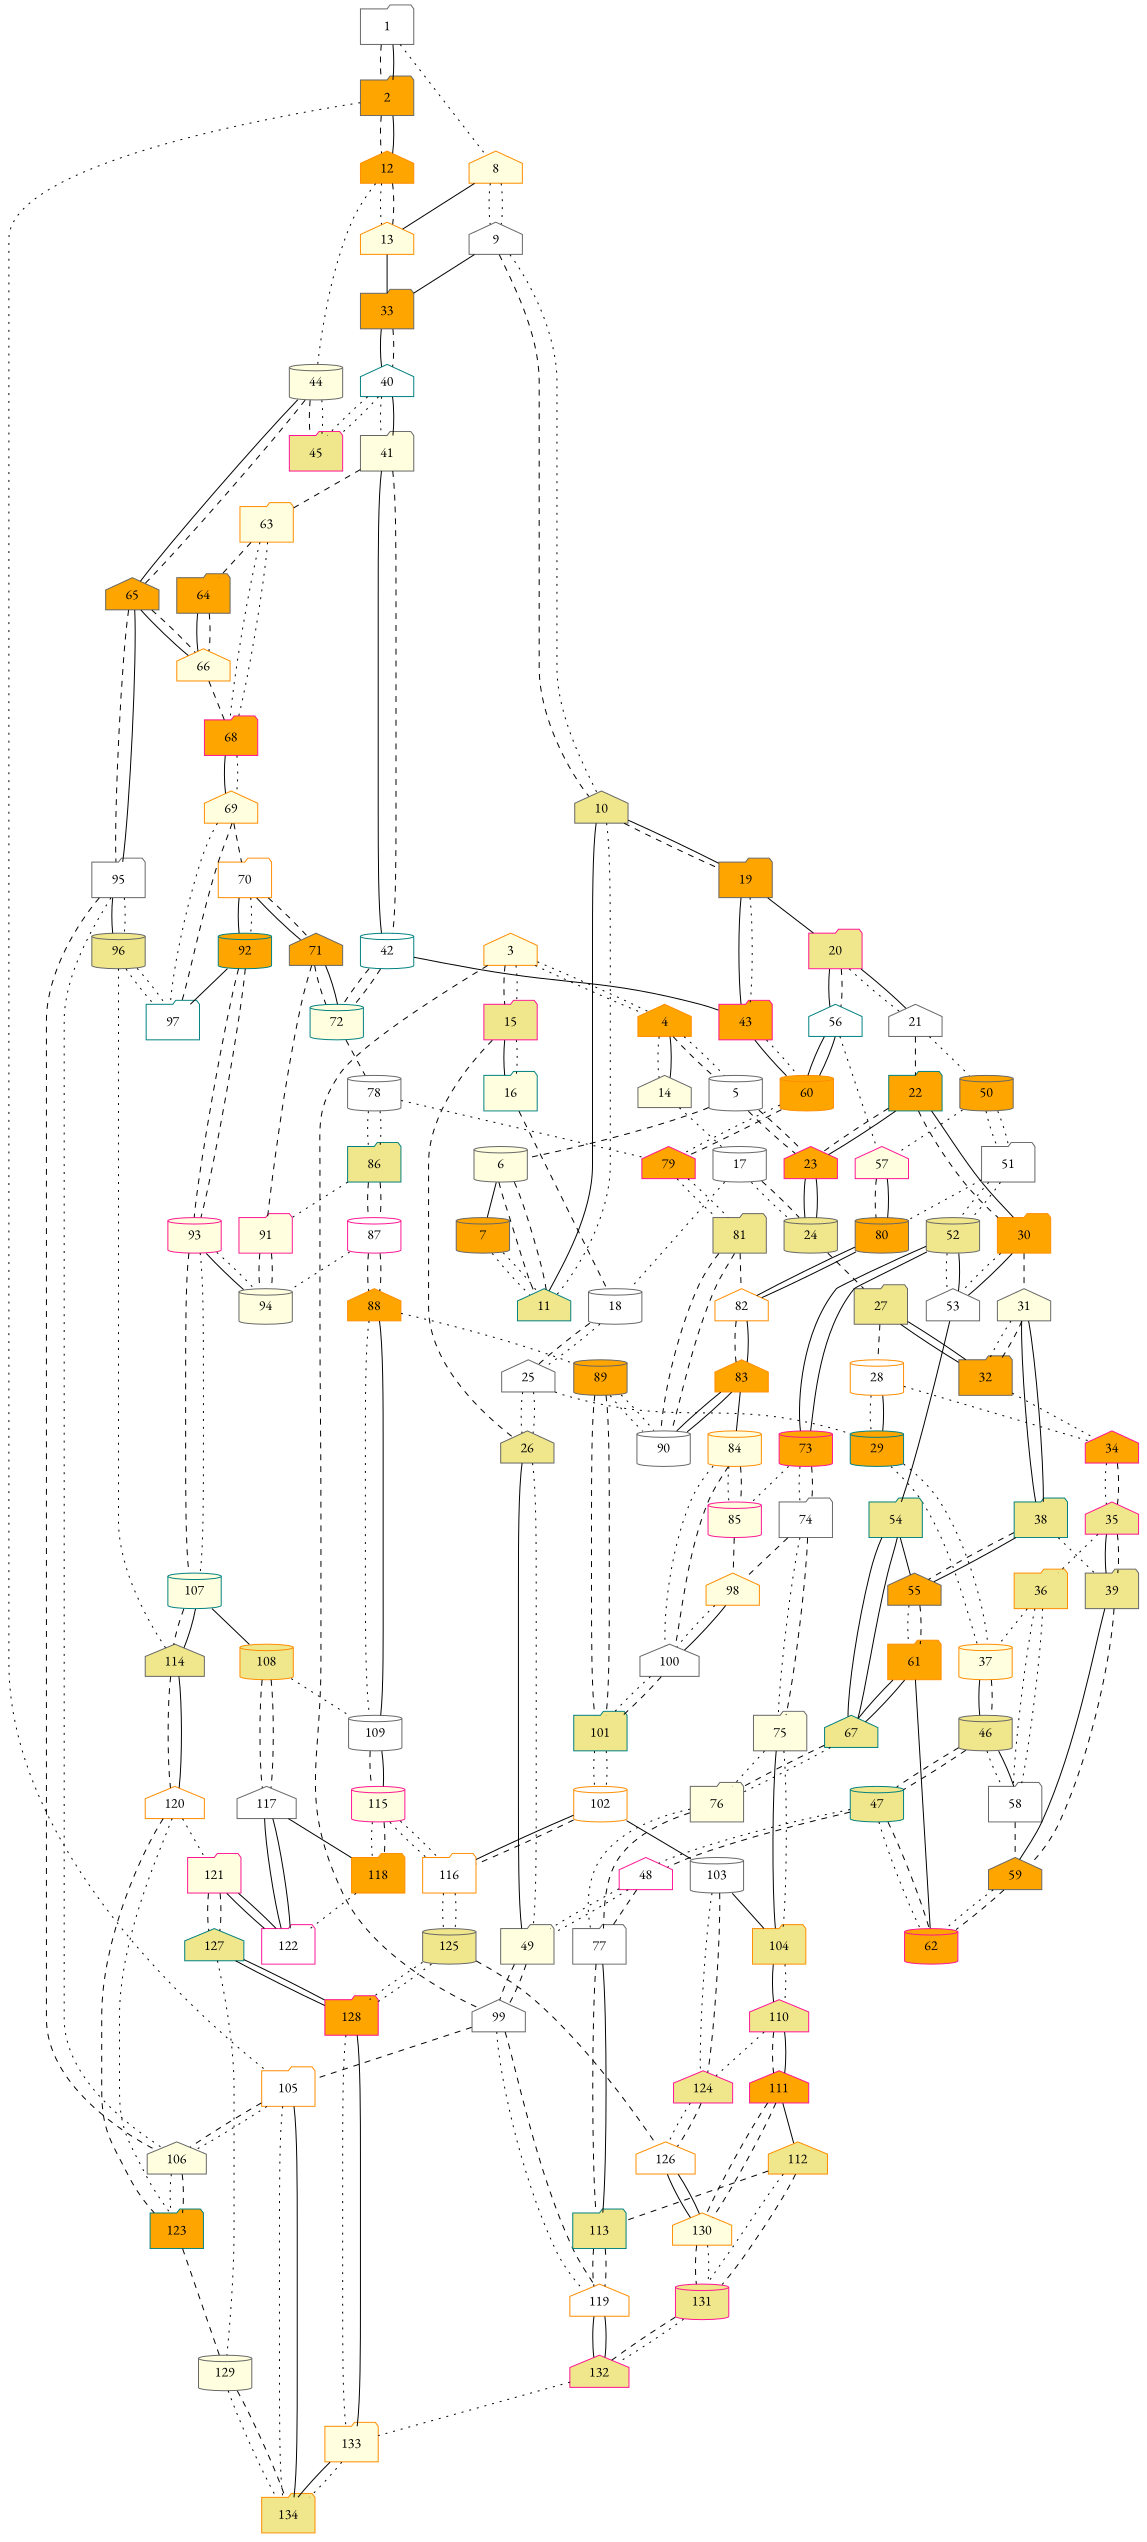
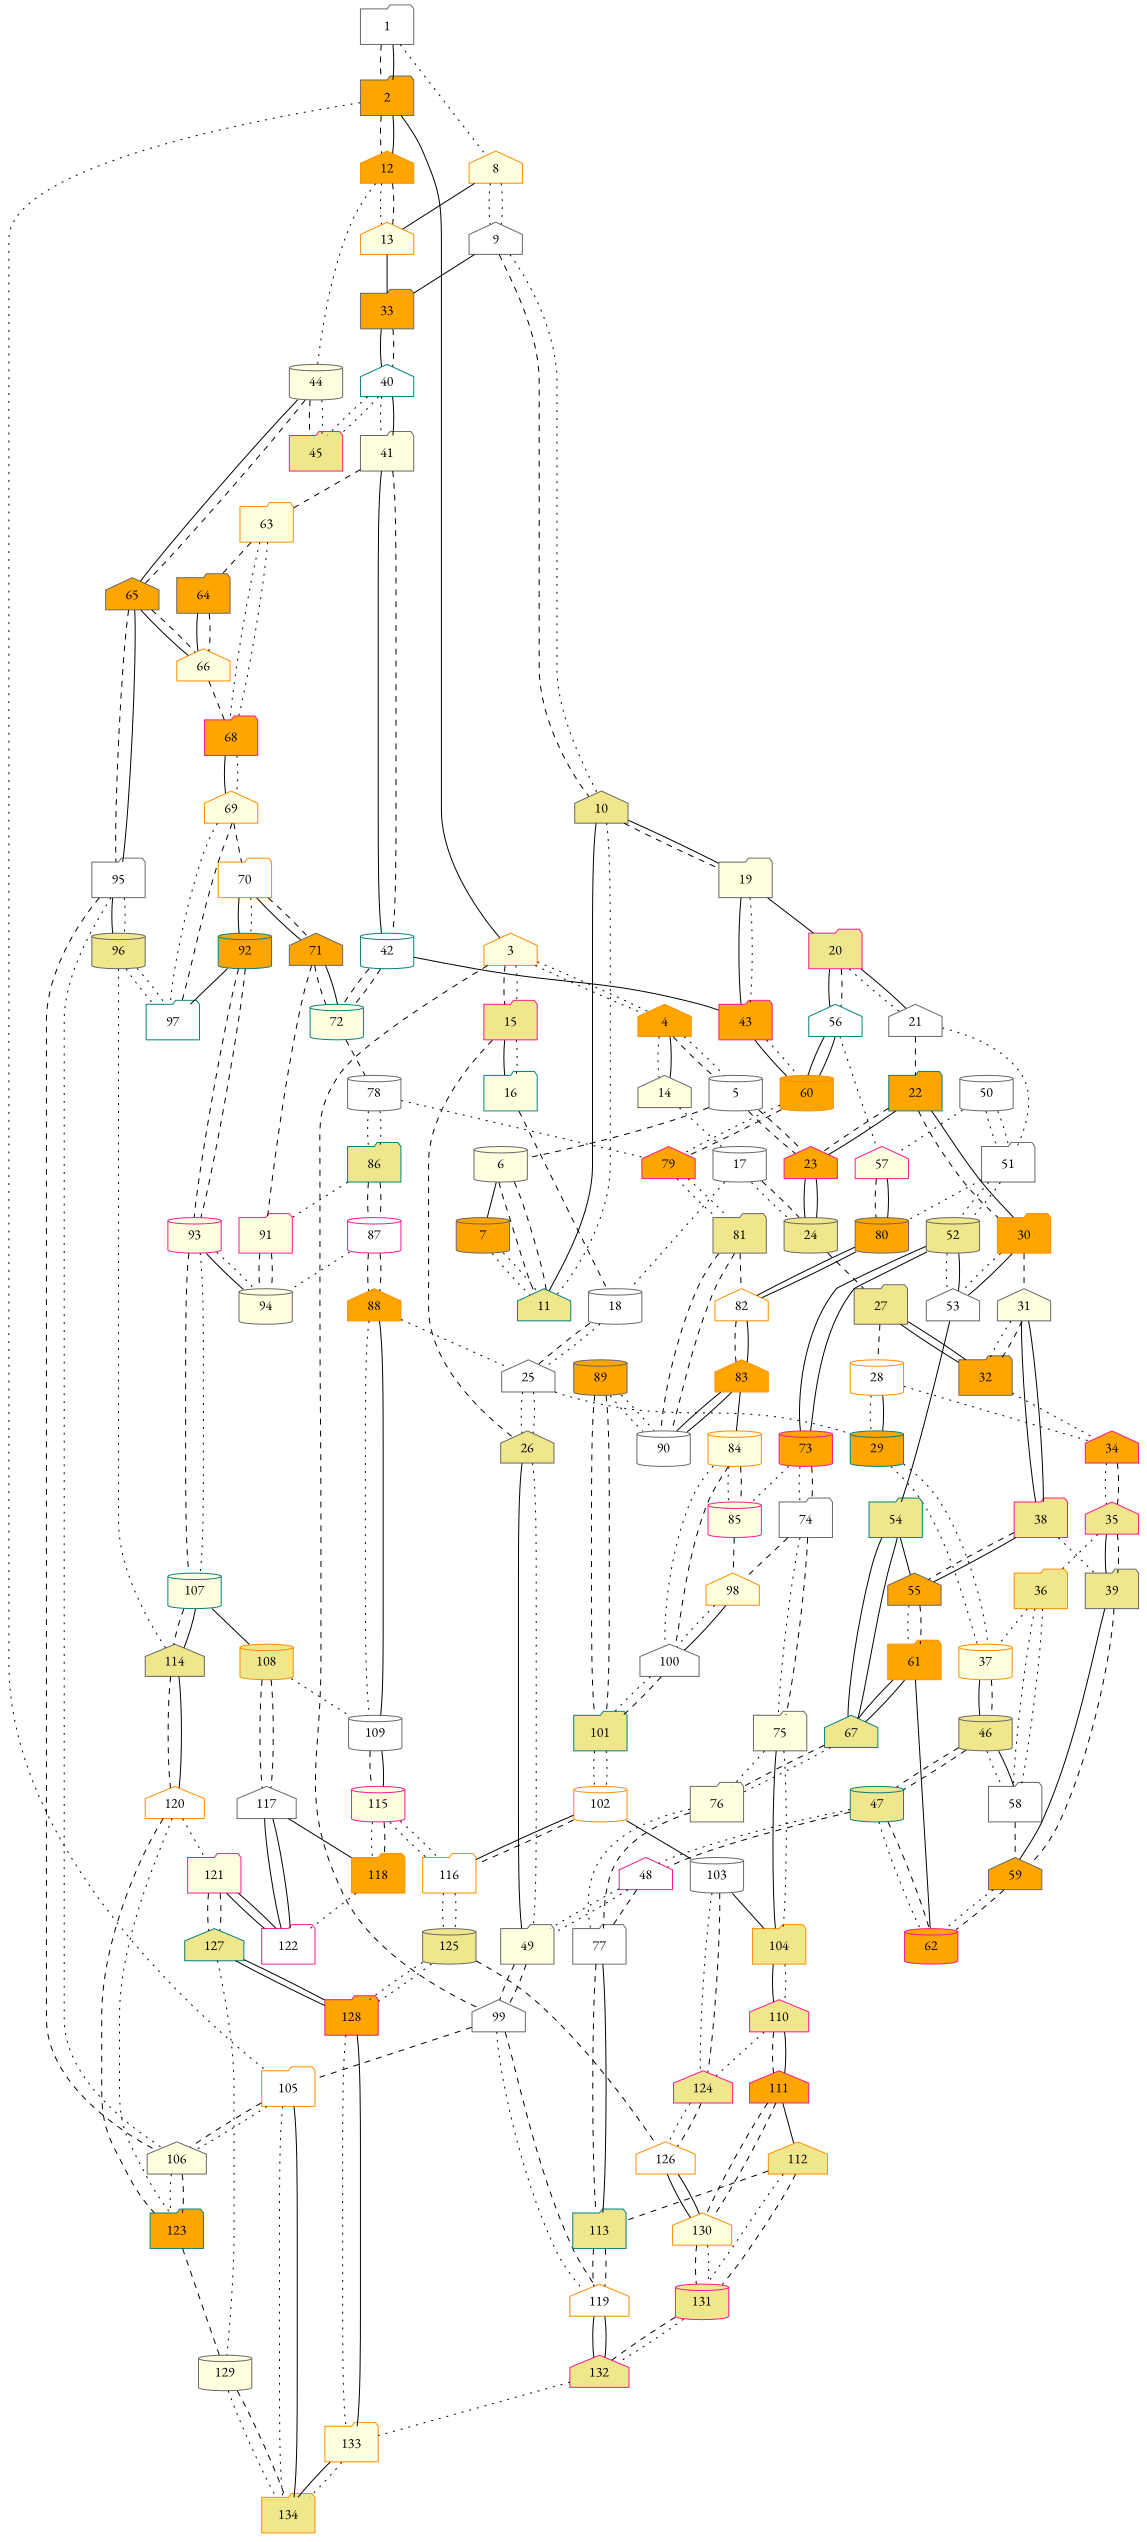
none -> (441, 530)
(746, 880) -> (746, 880)
(949, 1056) -> (1016, 1067)
(987, 1093) -> (987, 1093)
(488, 1336) -> (455, 1344)
(1041, 1520) -> (1041, 1520)
